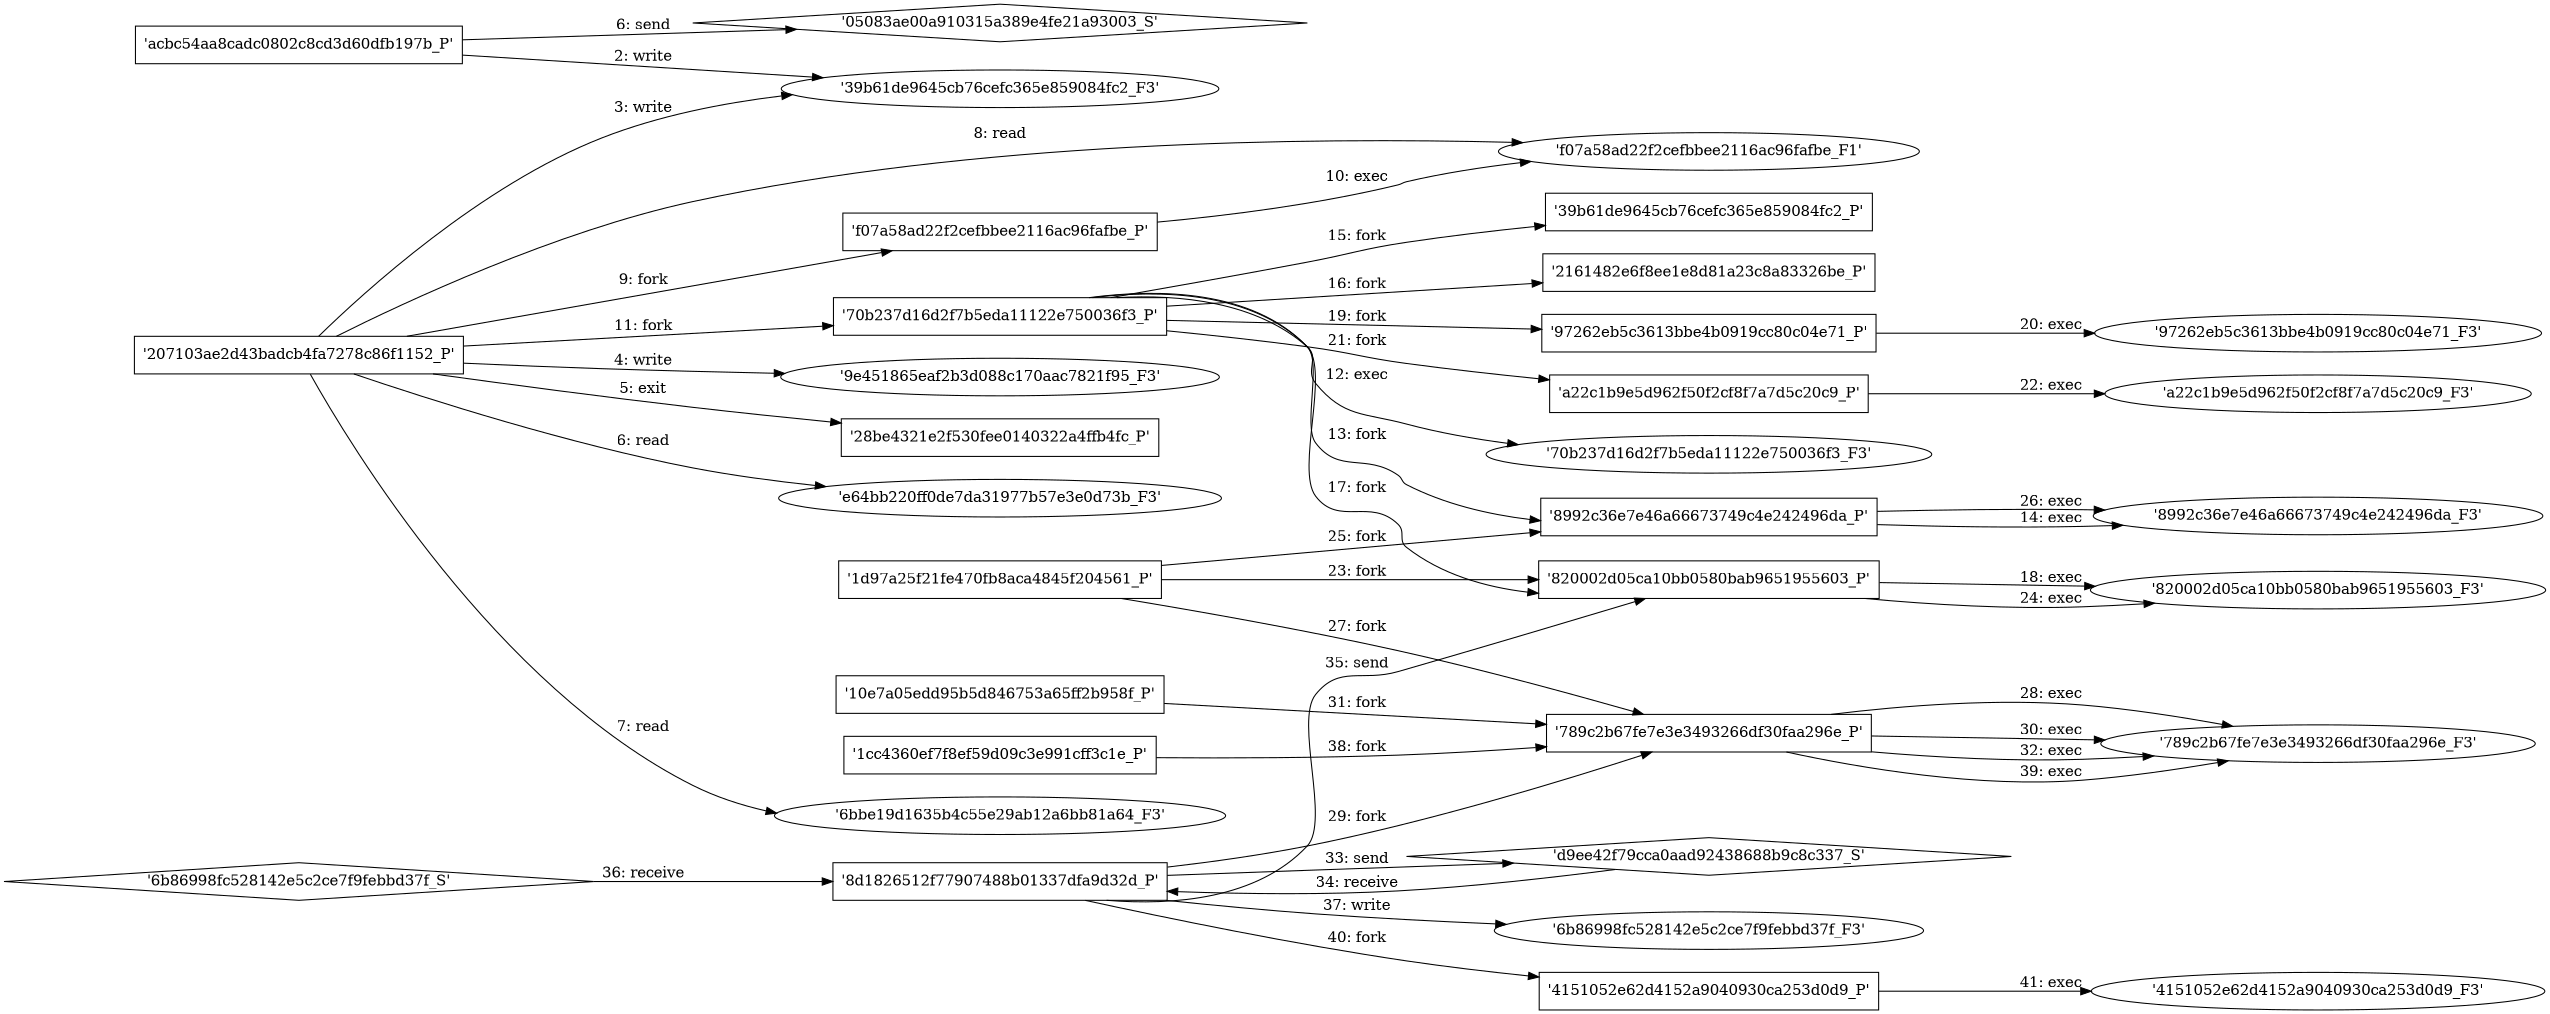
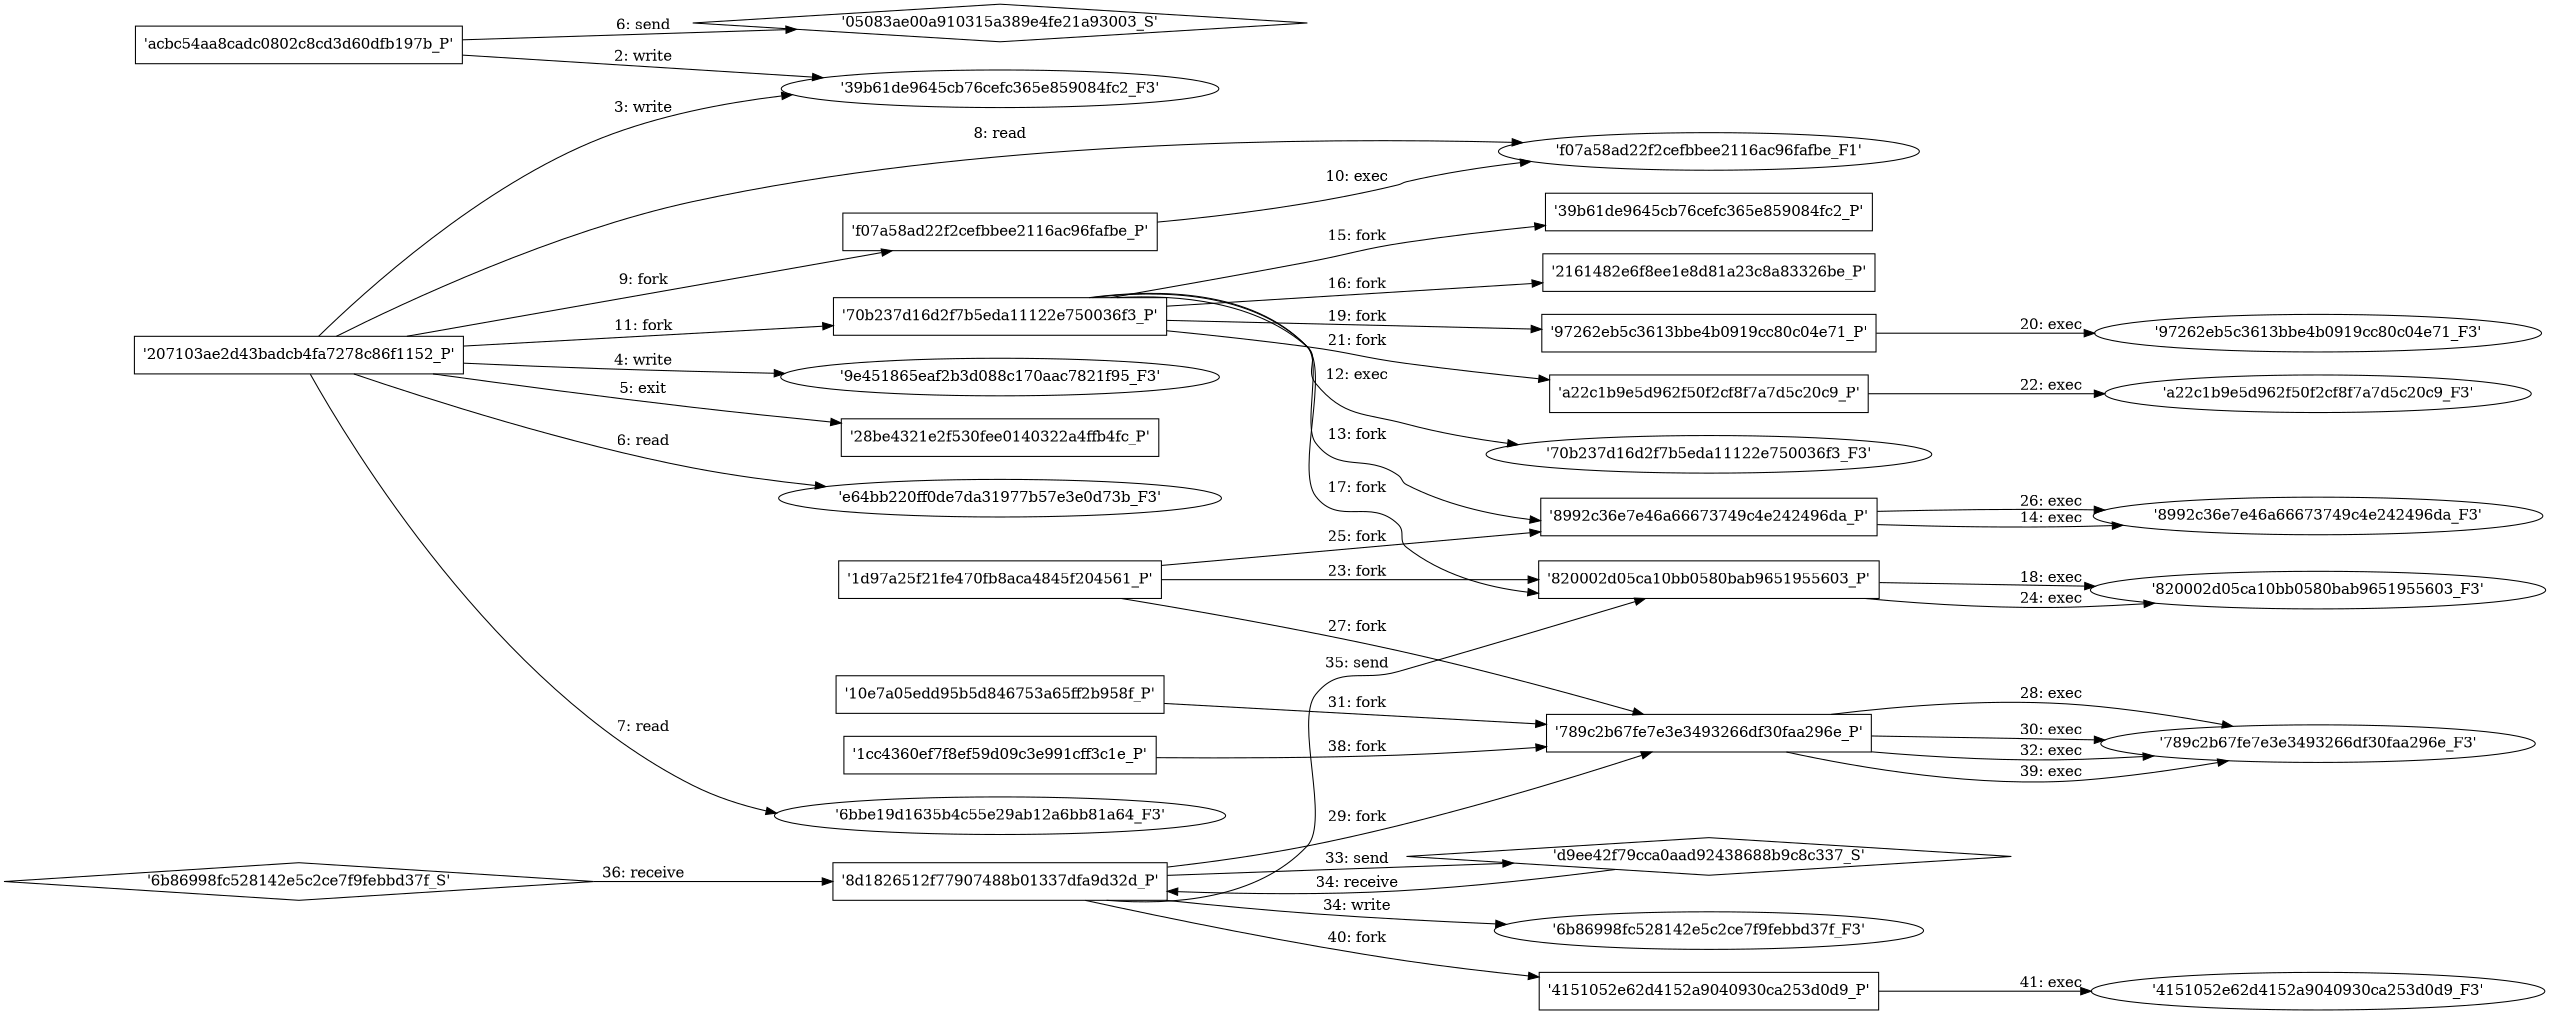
(1357, 906) -> (1357, 906)
